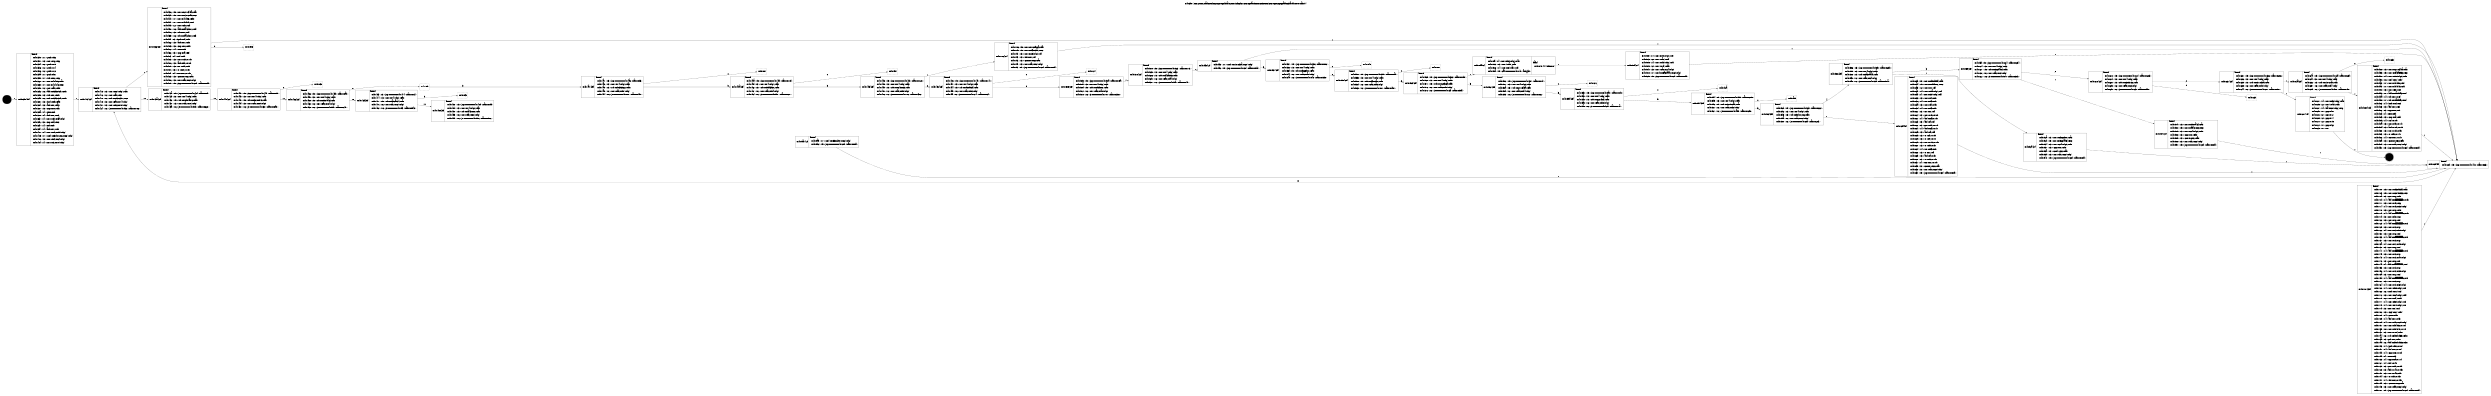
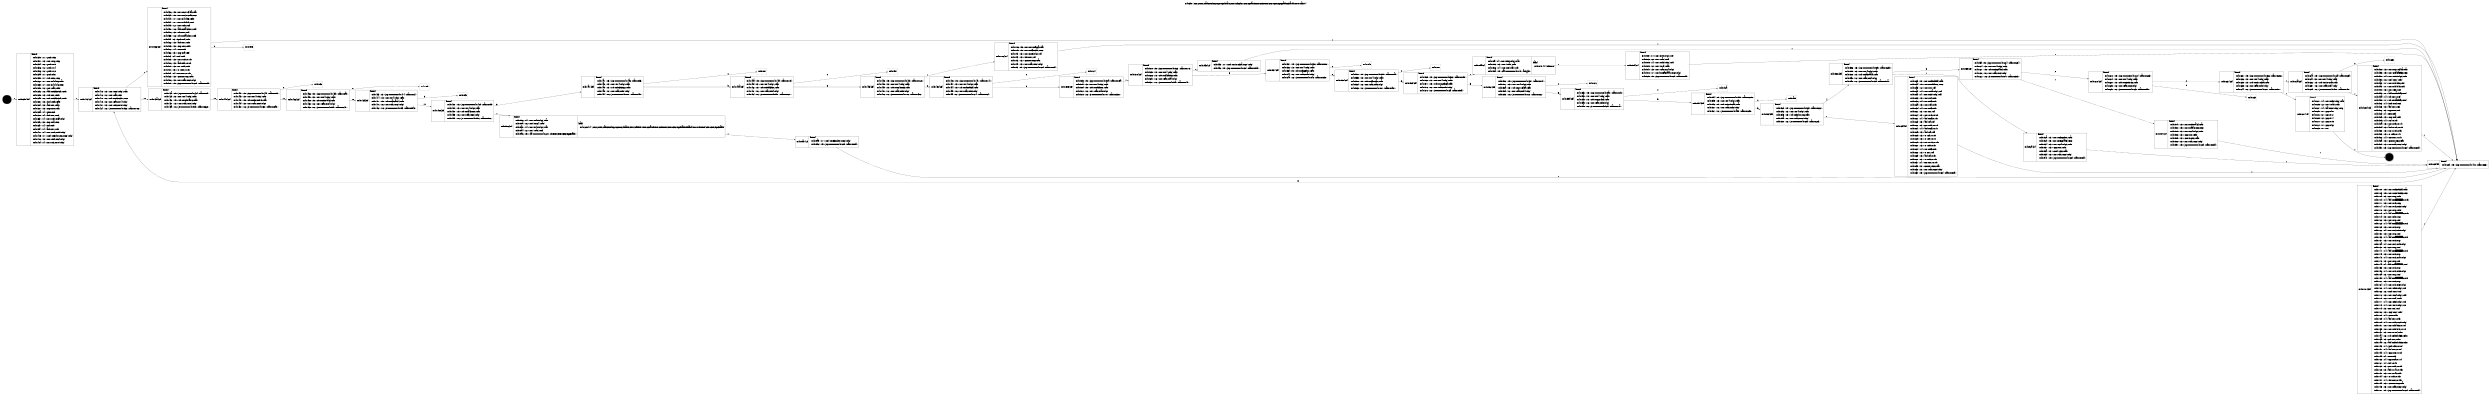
(1263, 68) -> (1228, 75)
(505, 87) -> (537, 99)
none -> (612, 127)
